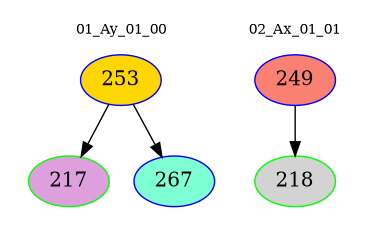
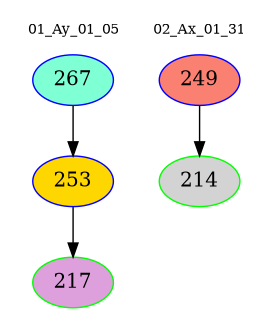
(122, 30) -> (74, 30)
(295, 30) -> (200, 30)
(144, 124) -> (73, 124)
(295, 181) -> (200, 181)
